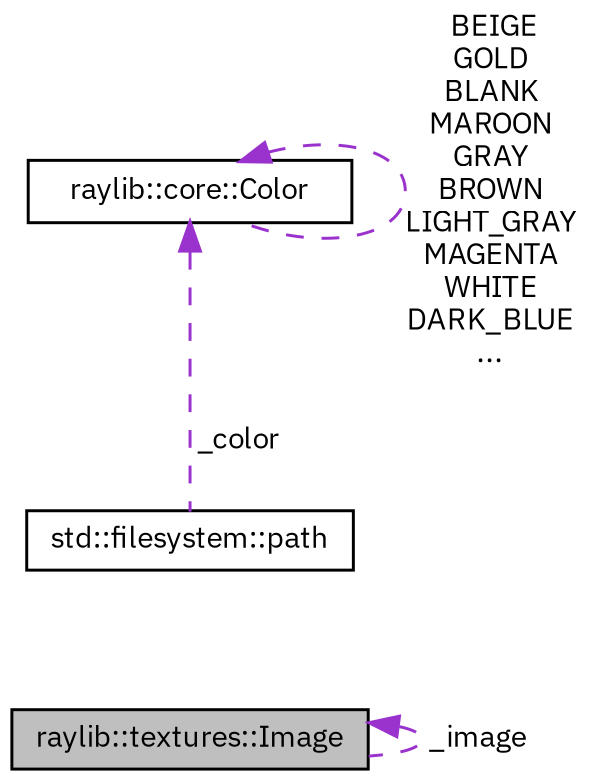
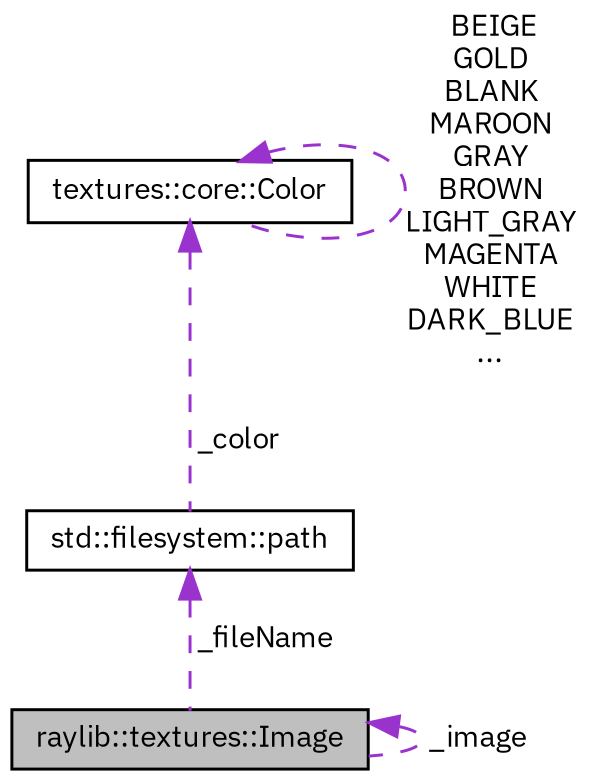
(190, 192) -> (190, 192)
none -> (190, 655)
